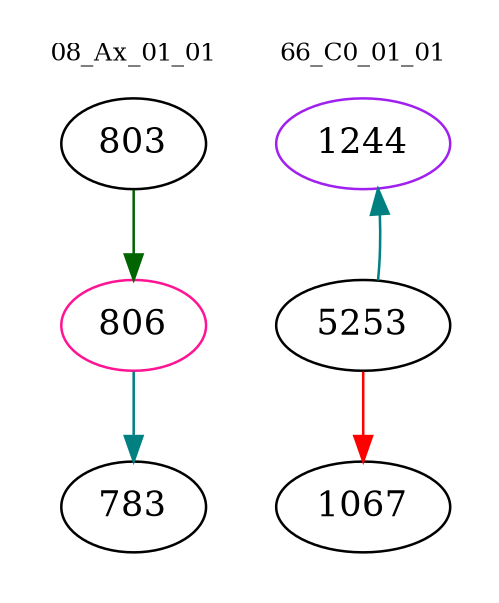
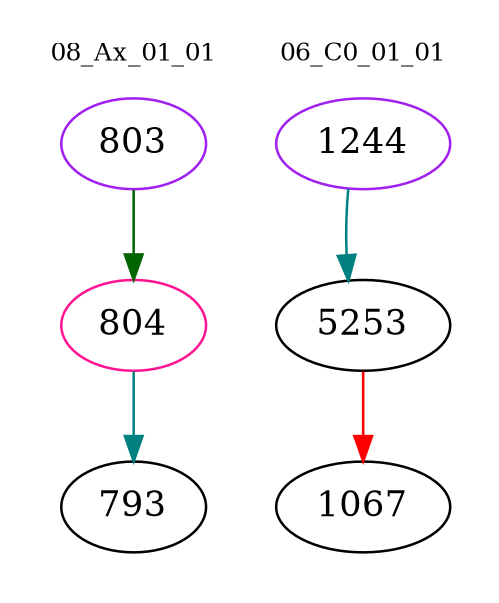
(363, 54) -> (363, 54)
(134, 144) -> (134, 144)
(380, 248) -> (346, 222)
(134, 325) -> (134, 325)
(134, 507) -> (134, 507)
